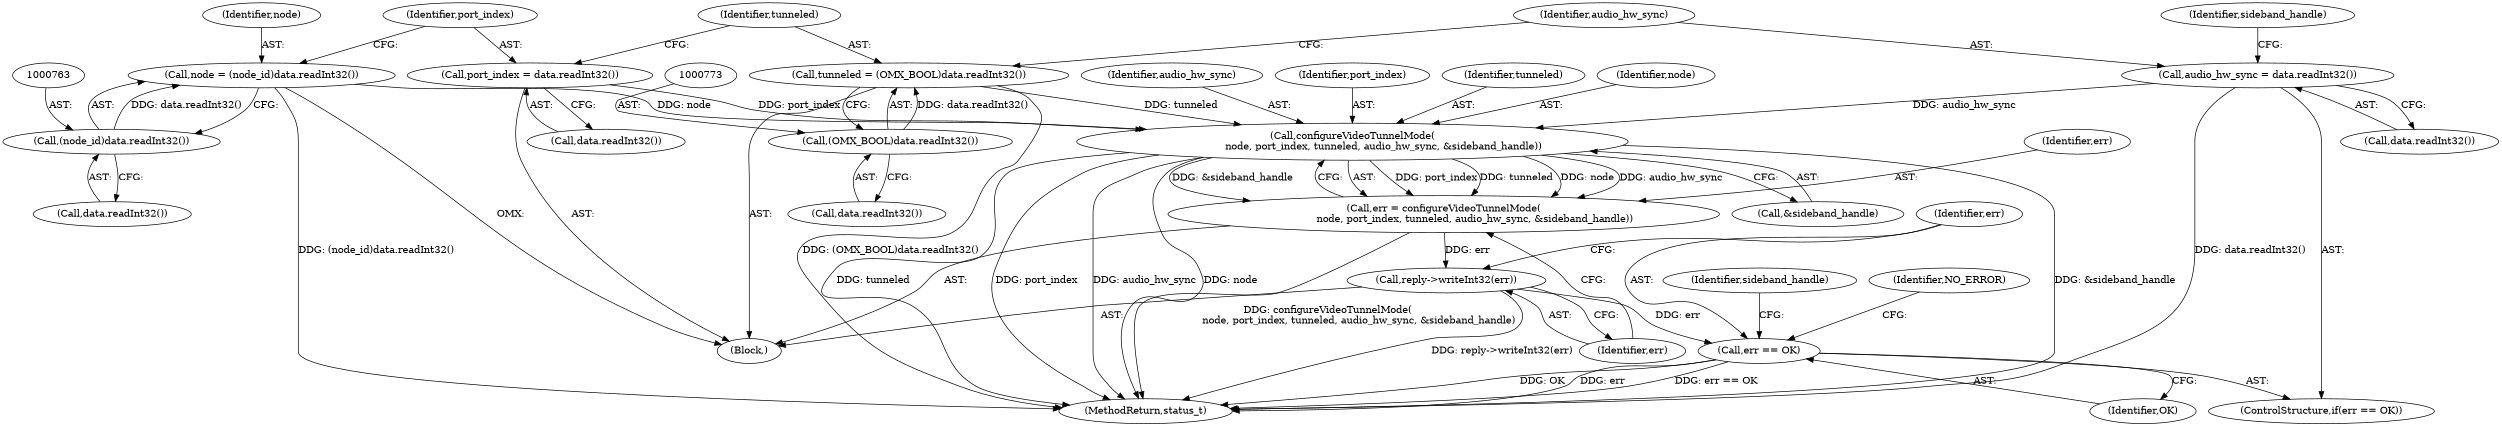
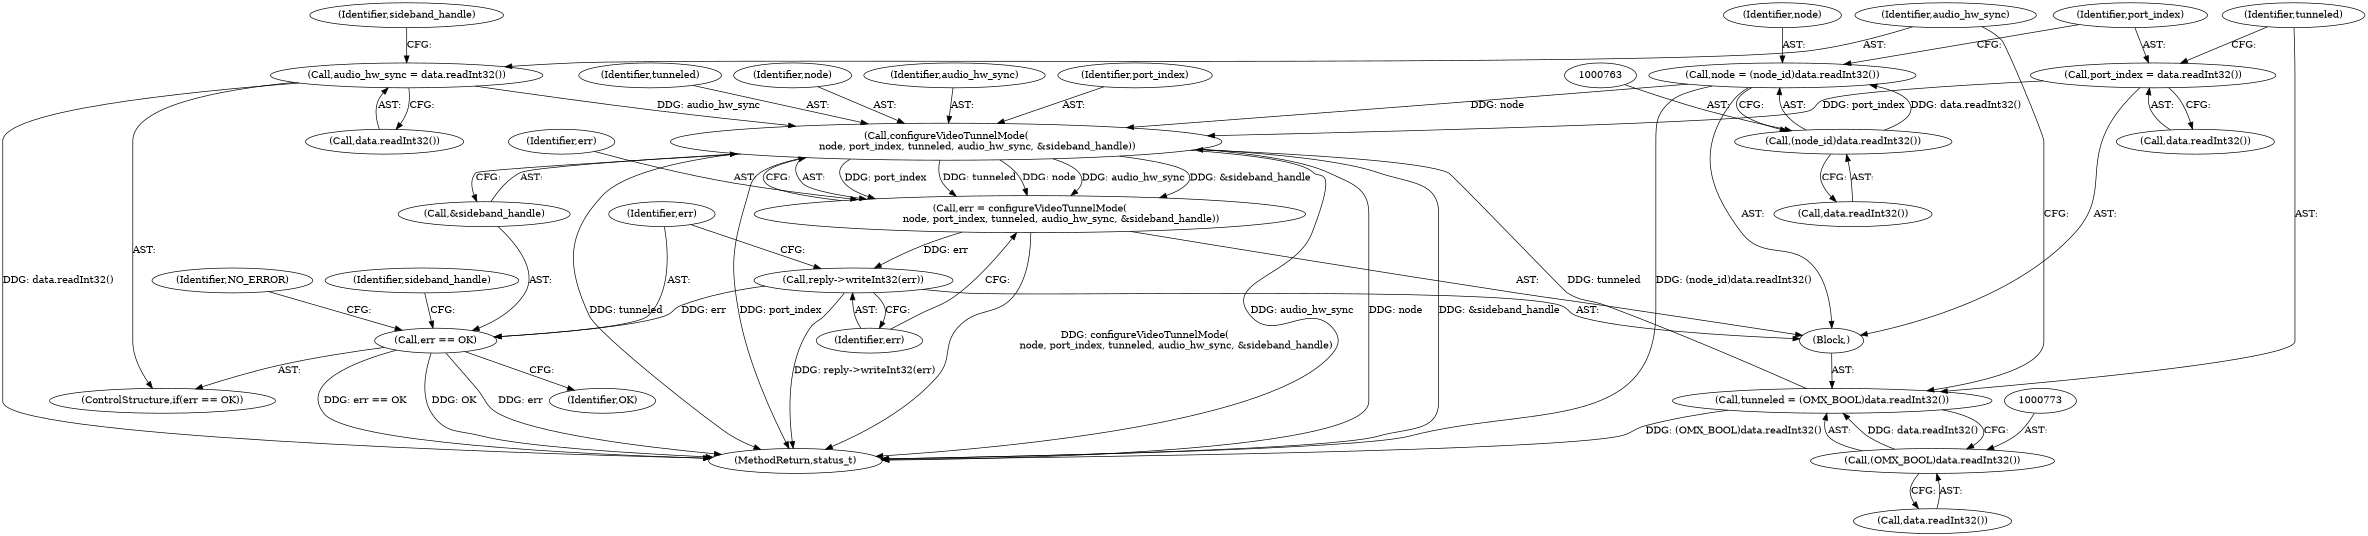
(749, 165) -> (1832, 367)
(512, 214) -> (1755, 214)
(1985, 386) -> (528, 284)
